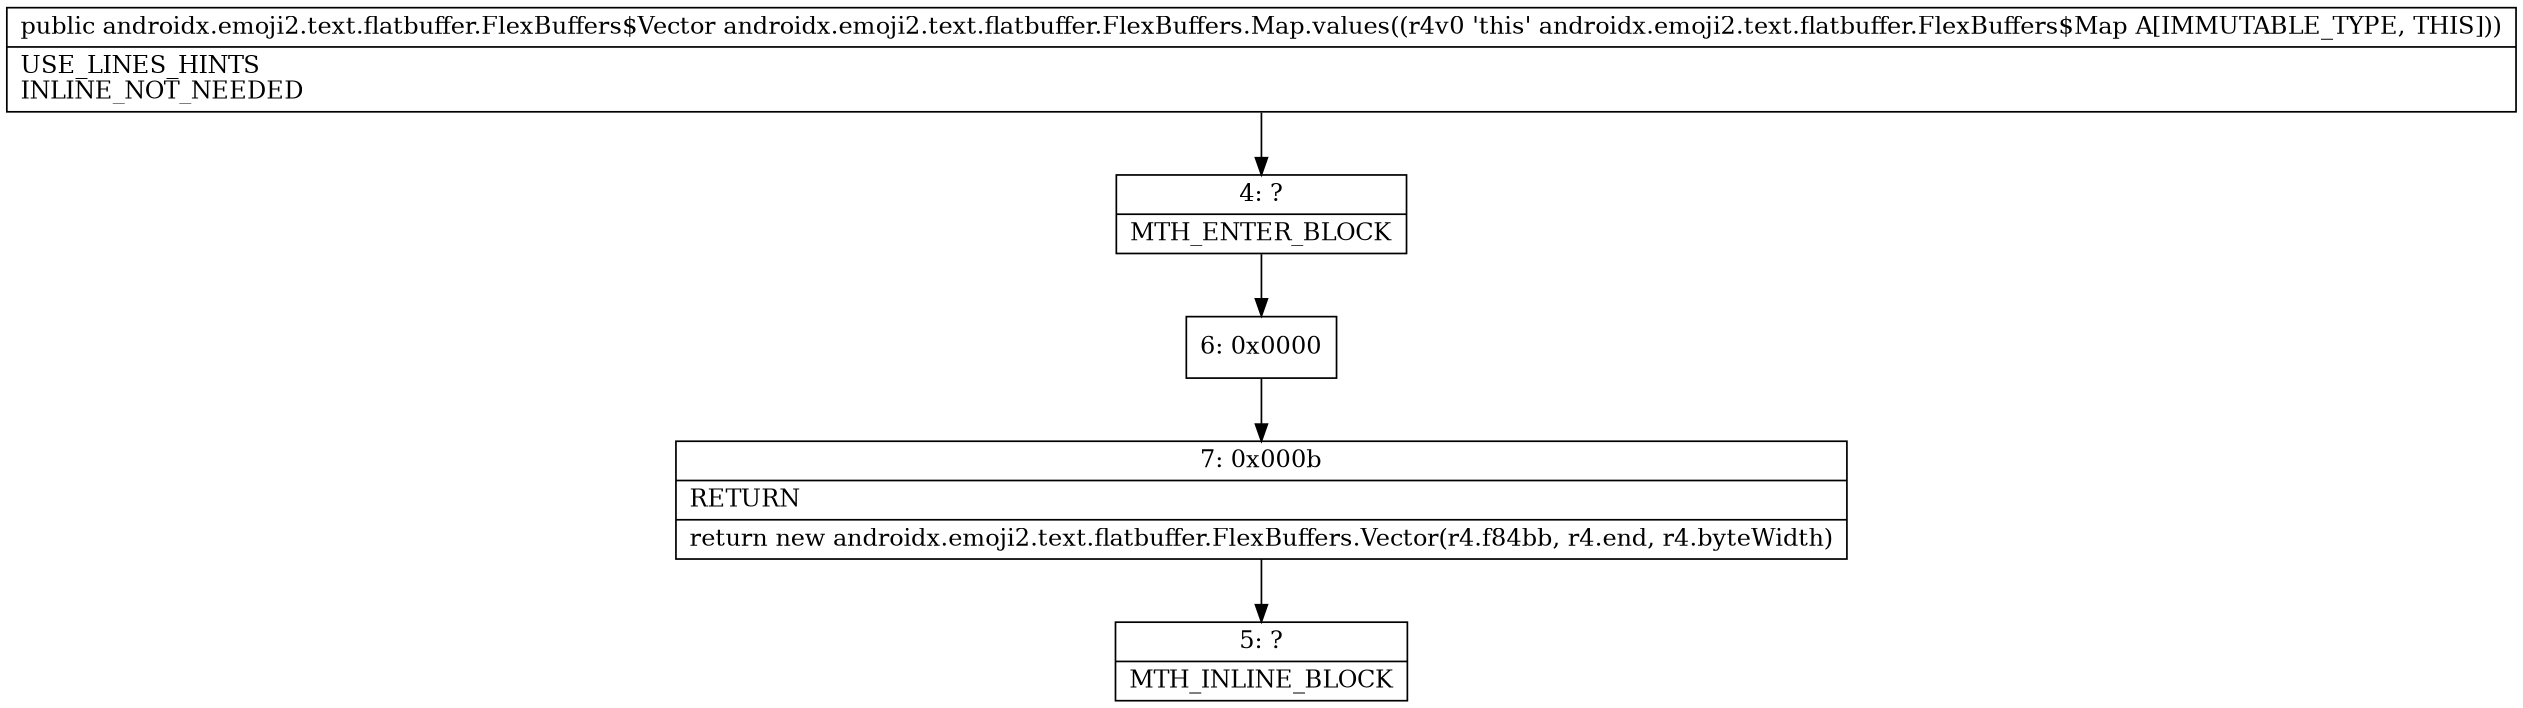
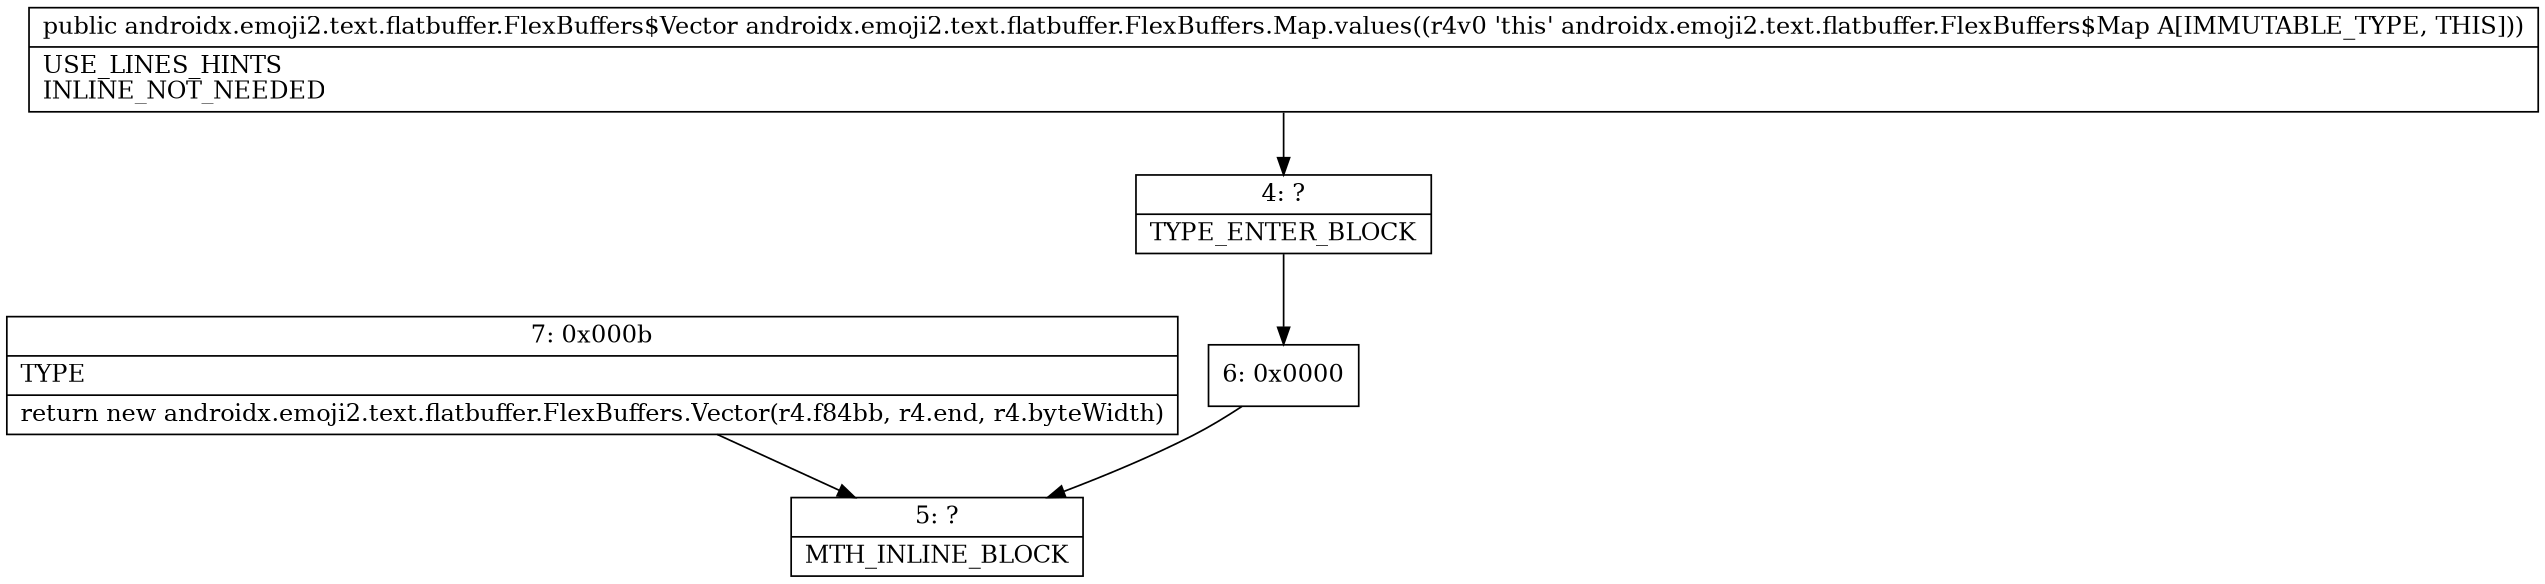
(1261, 233) -> (1284, 233)
(1261, 401) -> (1155, 453)
(745, 499) -> (54, 375)
